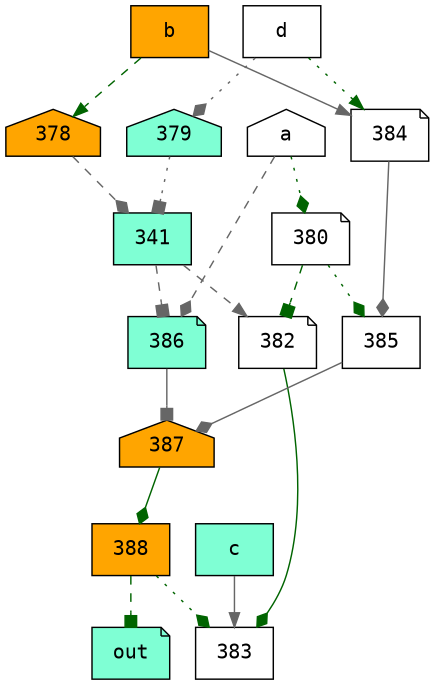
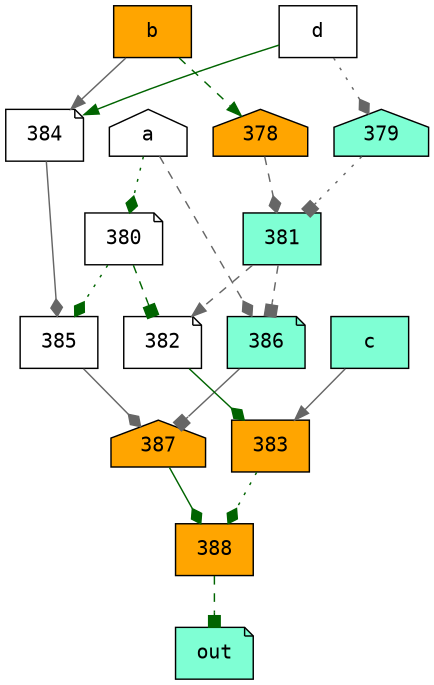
(331, 79) -> (183, 77)
(152, 239) -> (282, 239)
(176, 595) -> (247, 490)
(234, 653) -> (271, 446)
